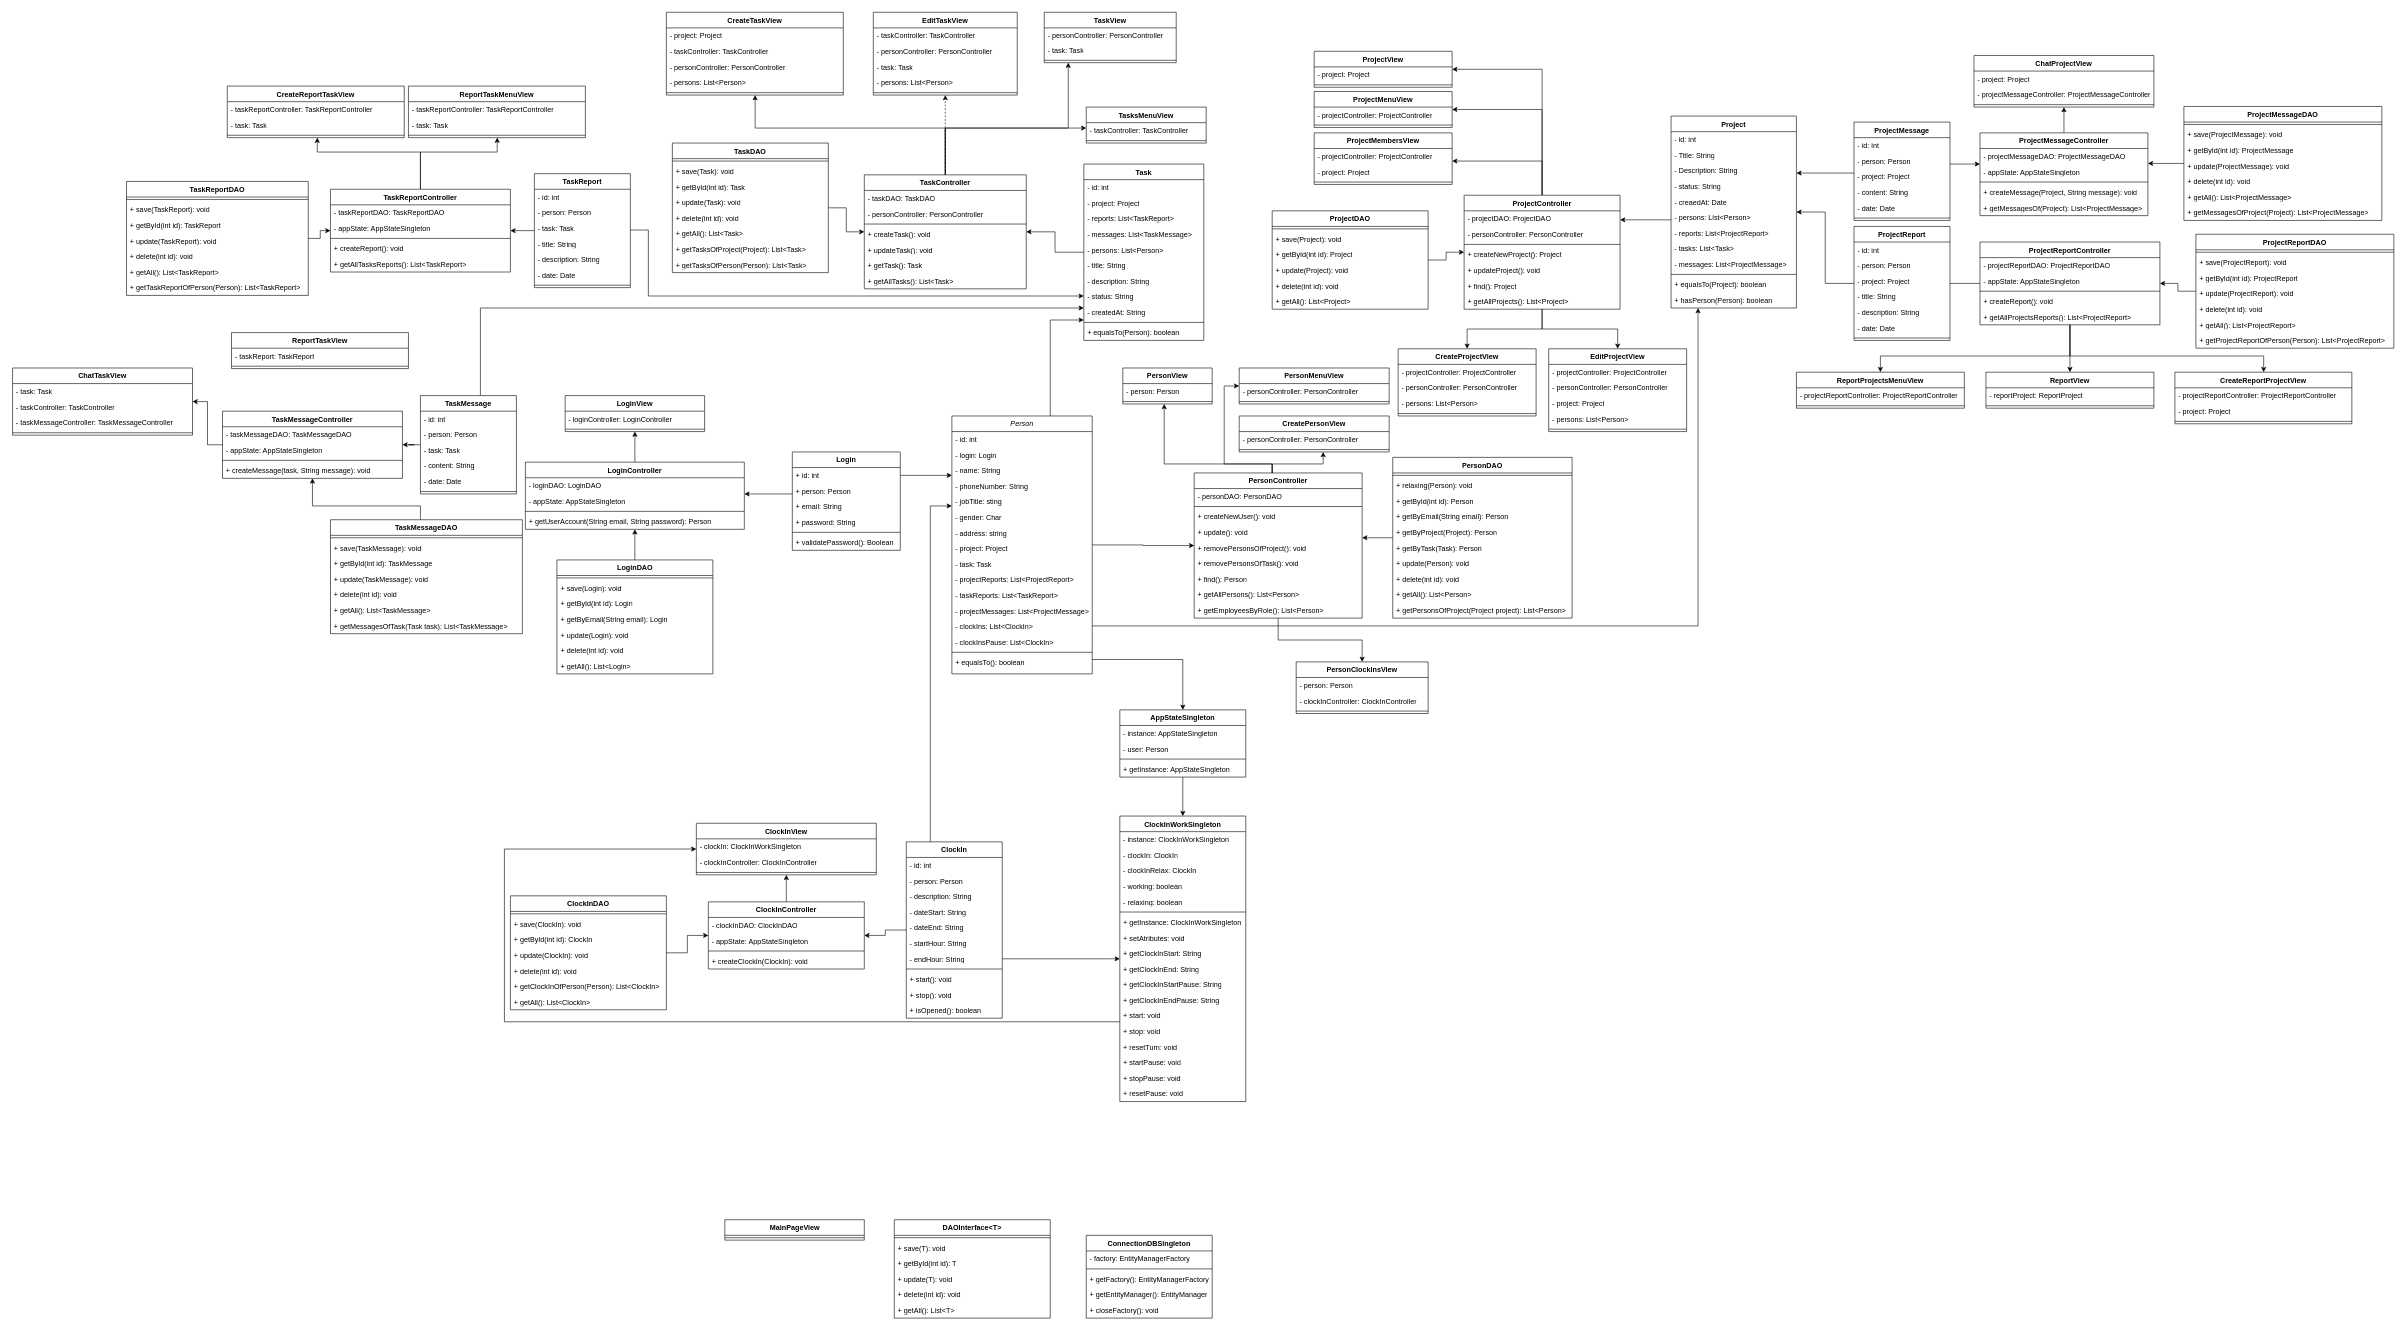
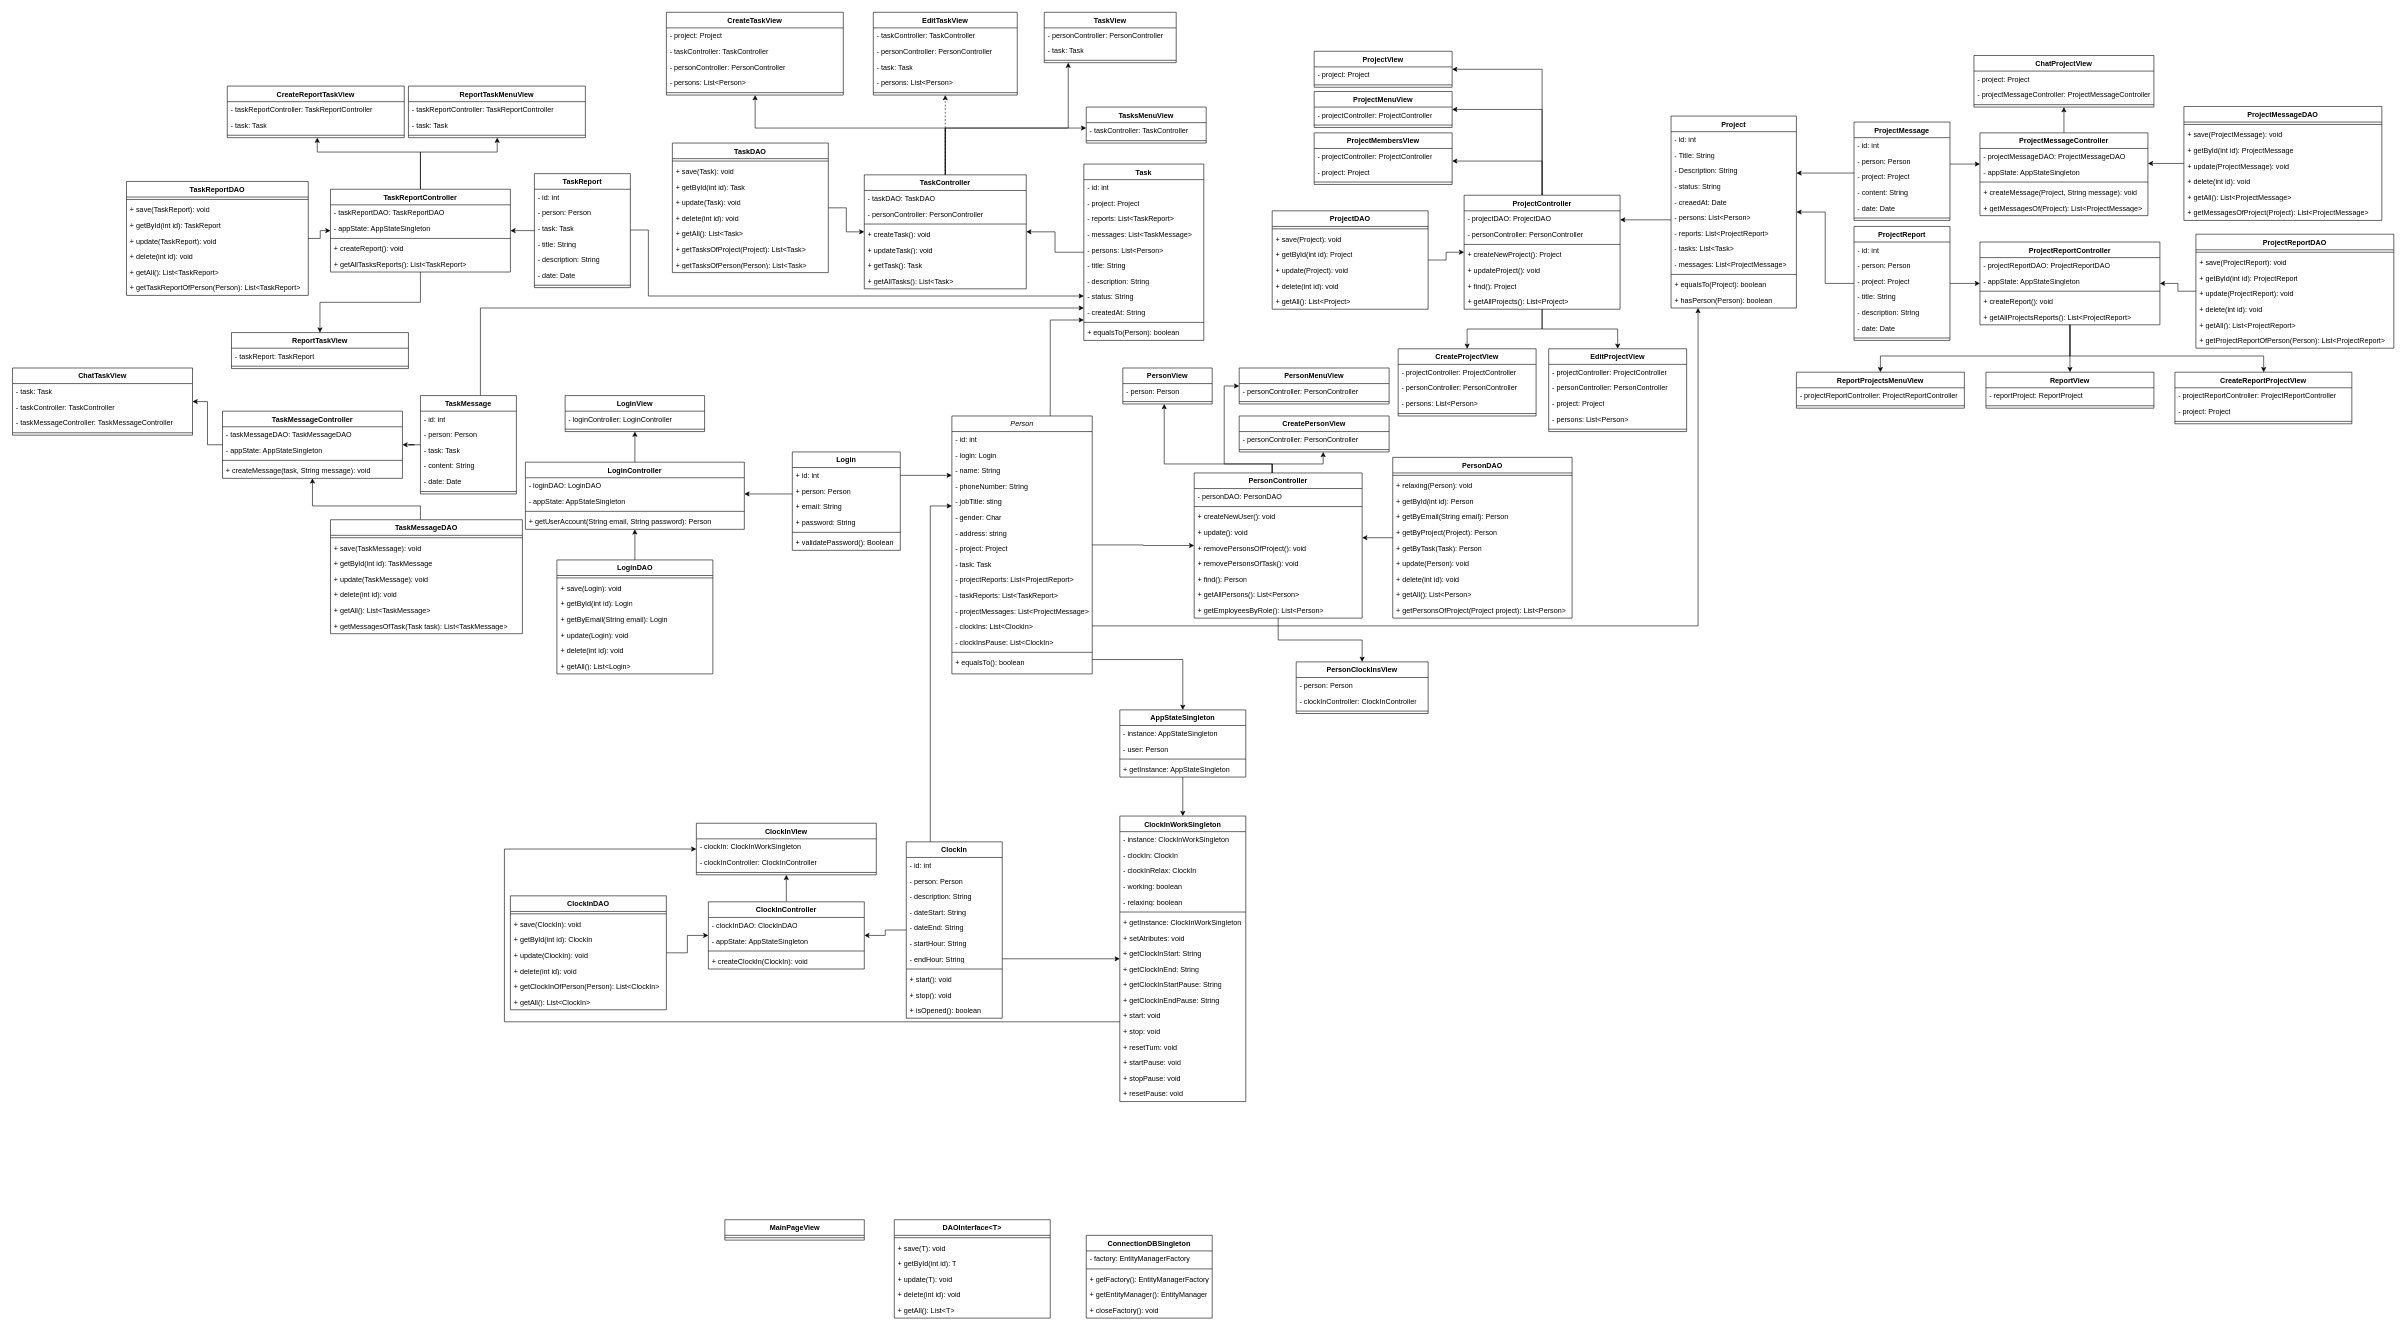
(1975, 284) -> (1974, 284)
none -> (420, 289)
